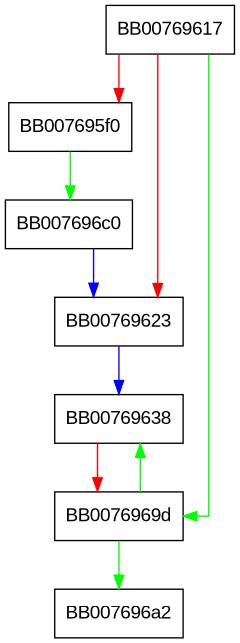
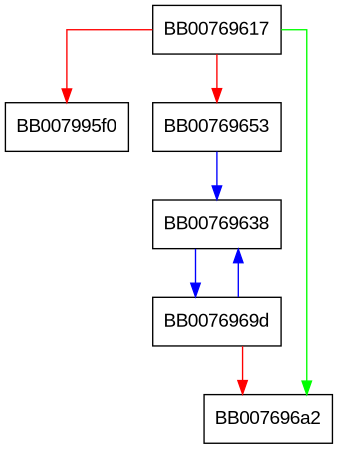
(70, 127) -> (67, 127)
(69, 224) -> none
(209, 291) -> (307, 193)
(119, 322) -> (217, 127)
(98, 461) -> (196, 266)
(140, 474) -> (238, 280)
(119, 558) -> (243, 363)
